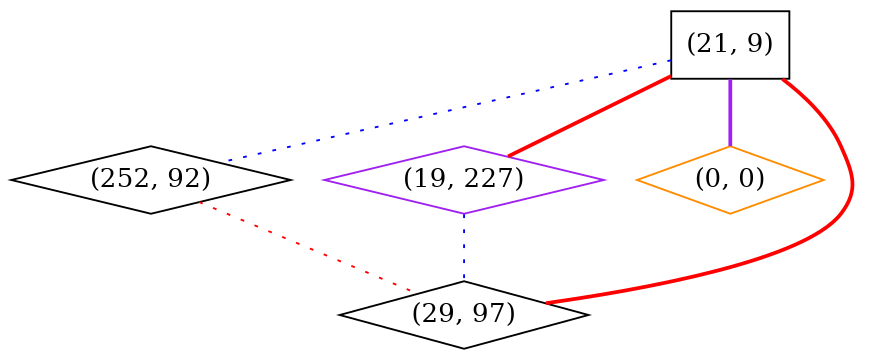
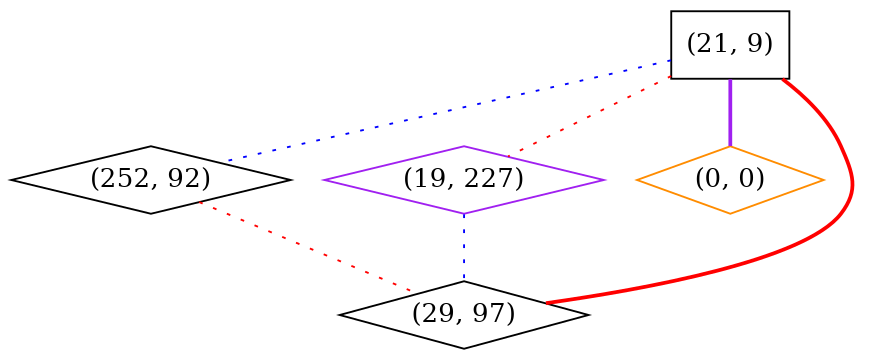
(590, 116) -> (590, 116)
